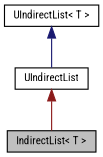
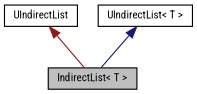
(52, 53) -> (115, 52)
